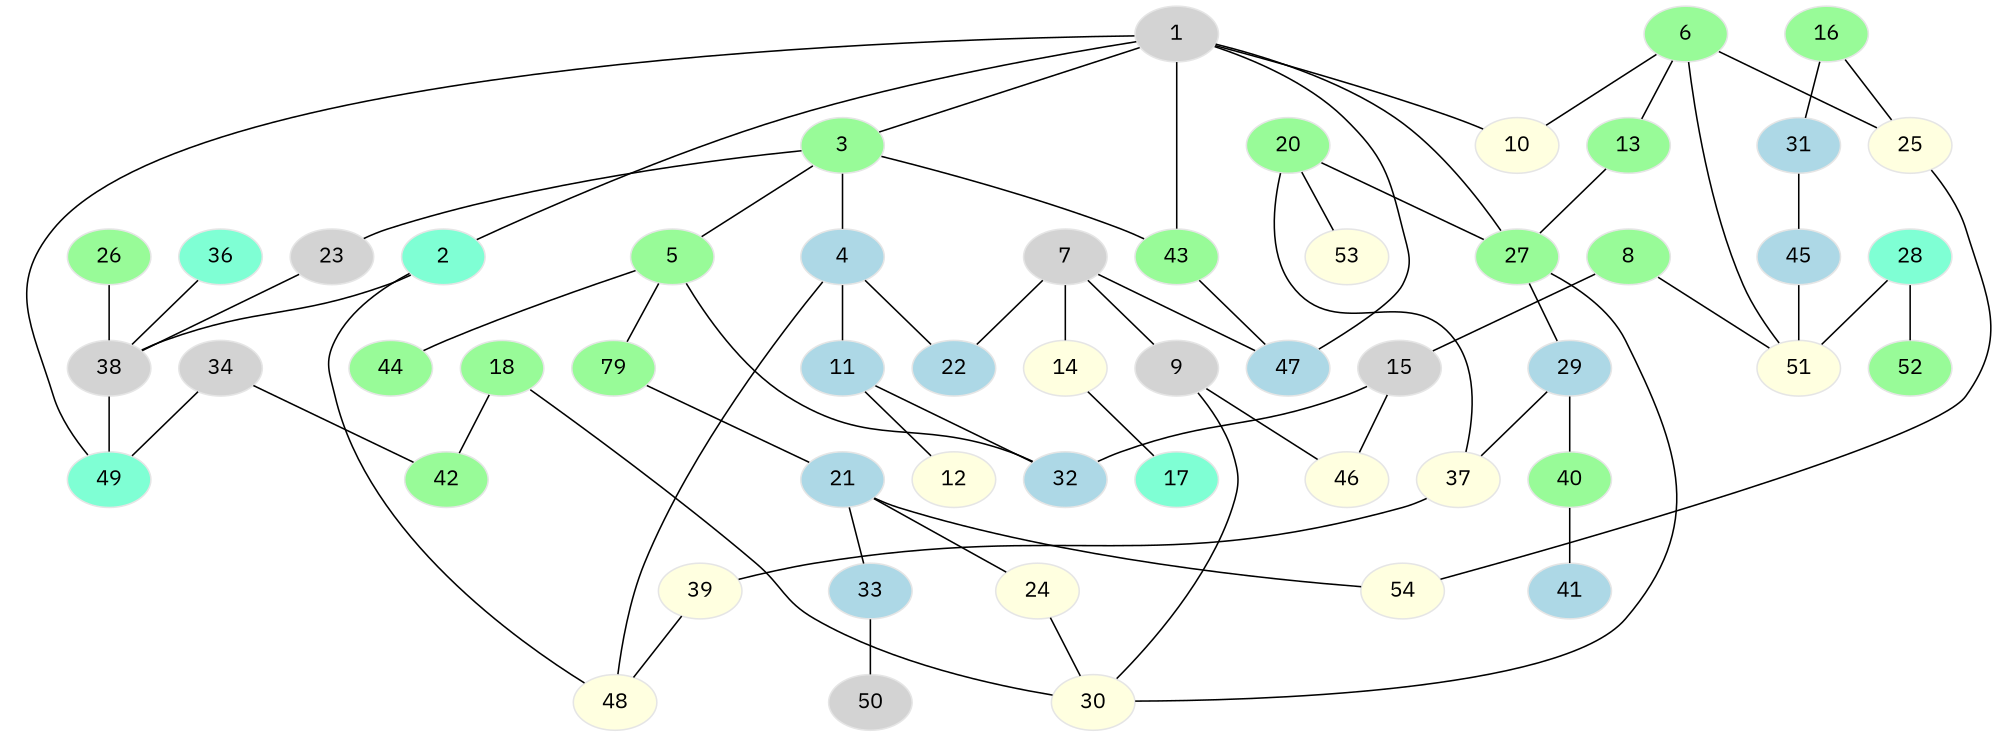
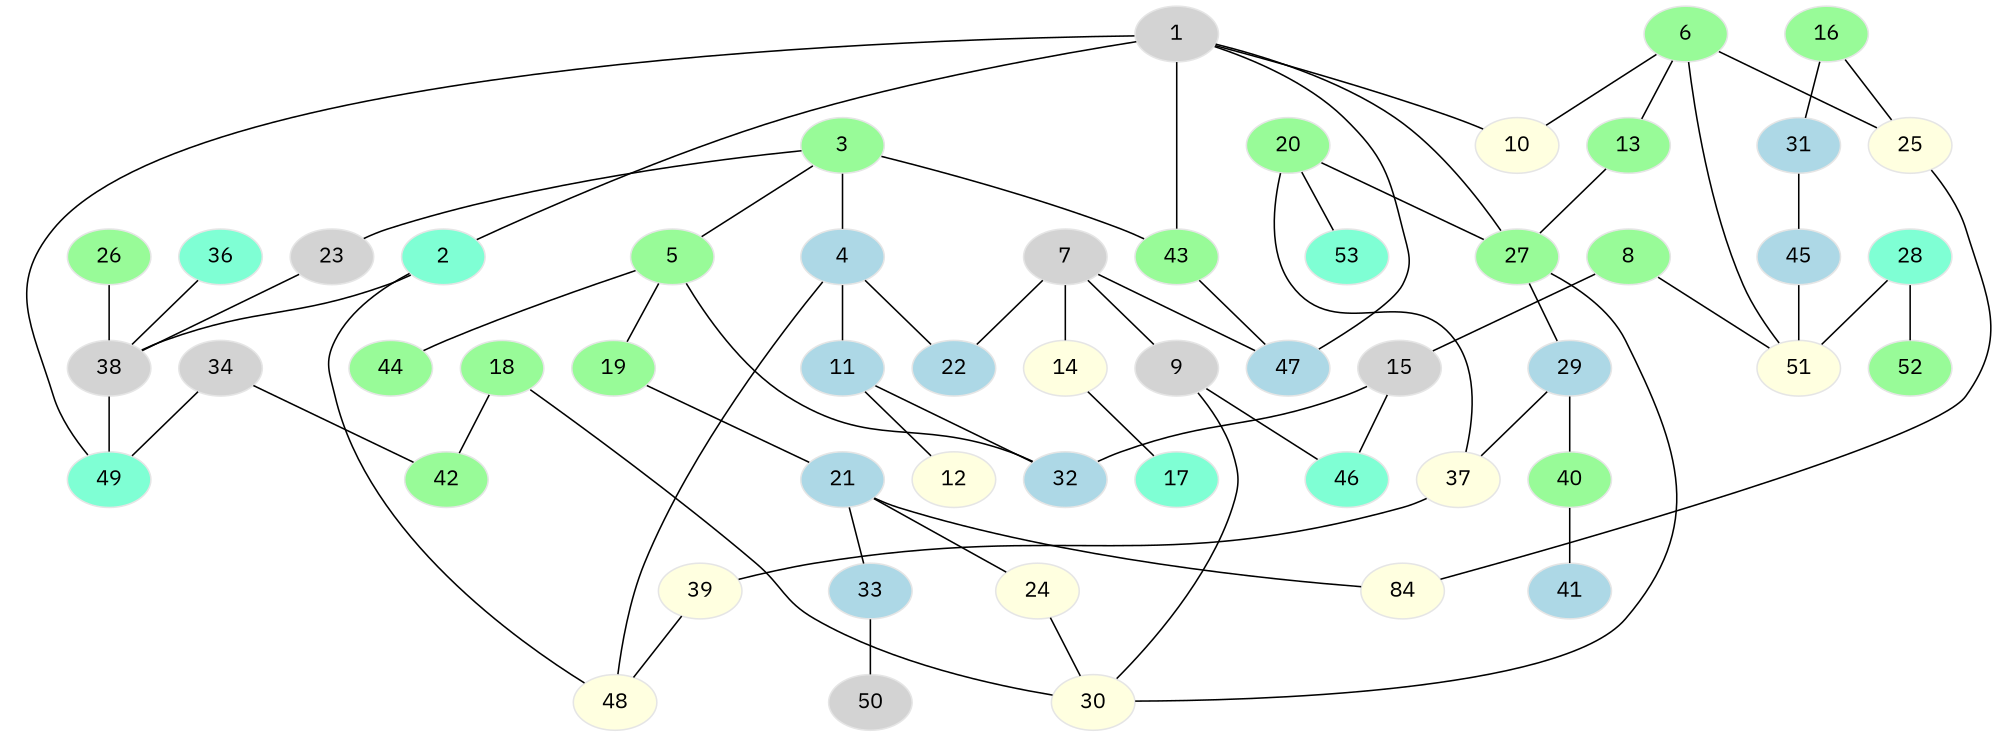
(1009, 90) -> none
(1347, 257) -> (1347, 257)
(614, 368) -> (614, 368)
(1347, 480) -> (1347, 480)
(1403, 591) -> (1403, 591)
